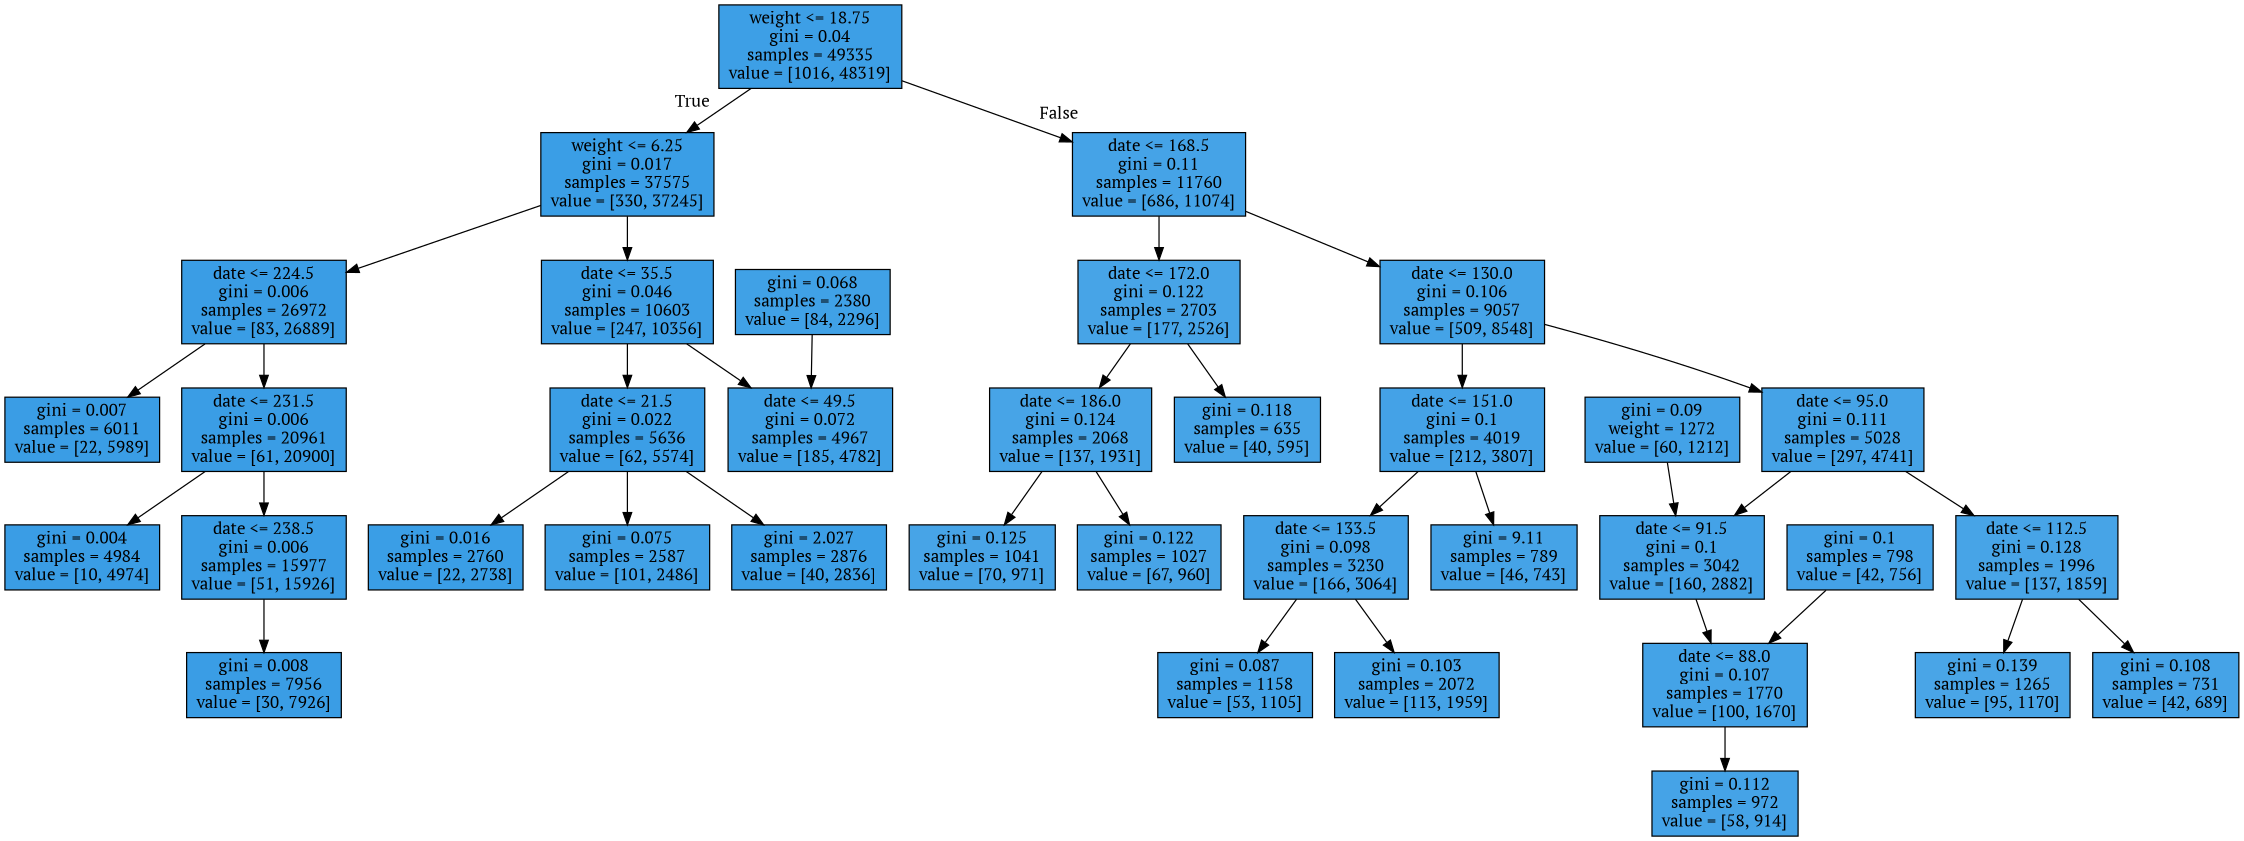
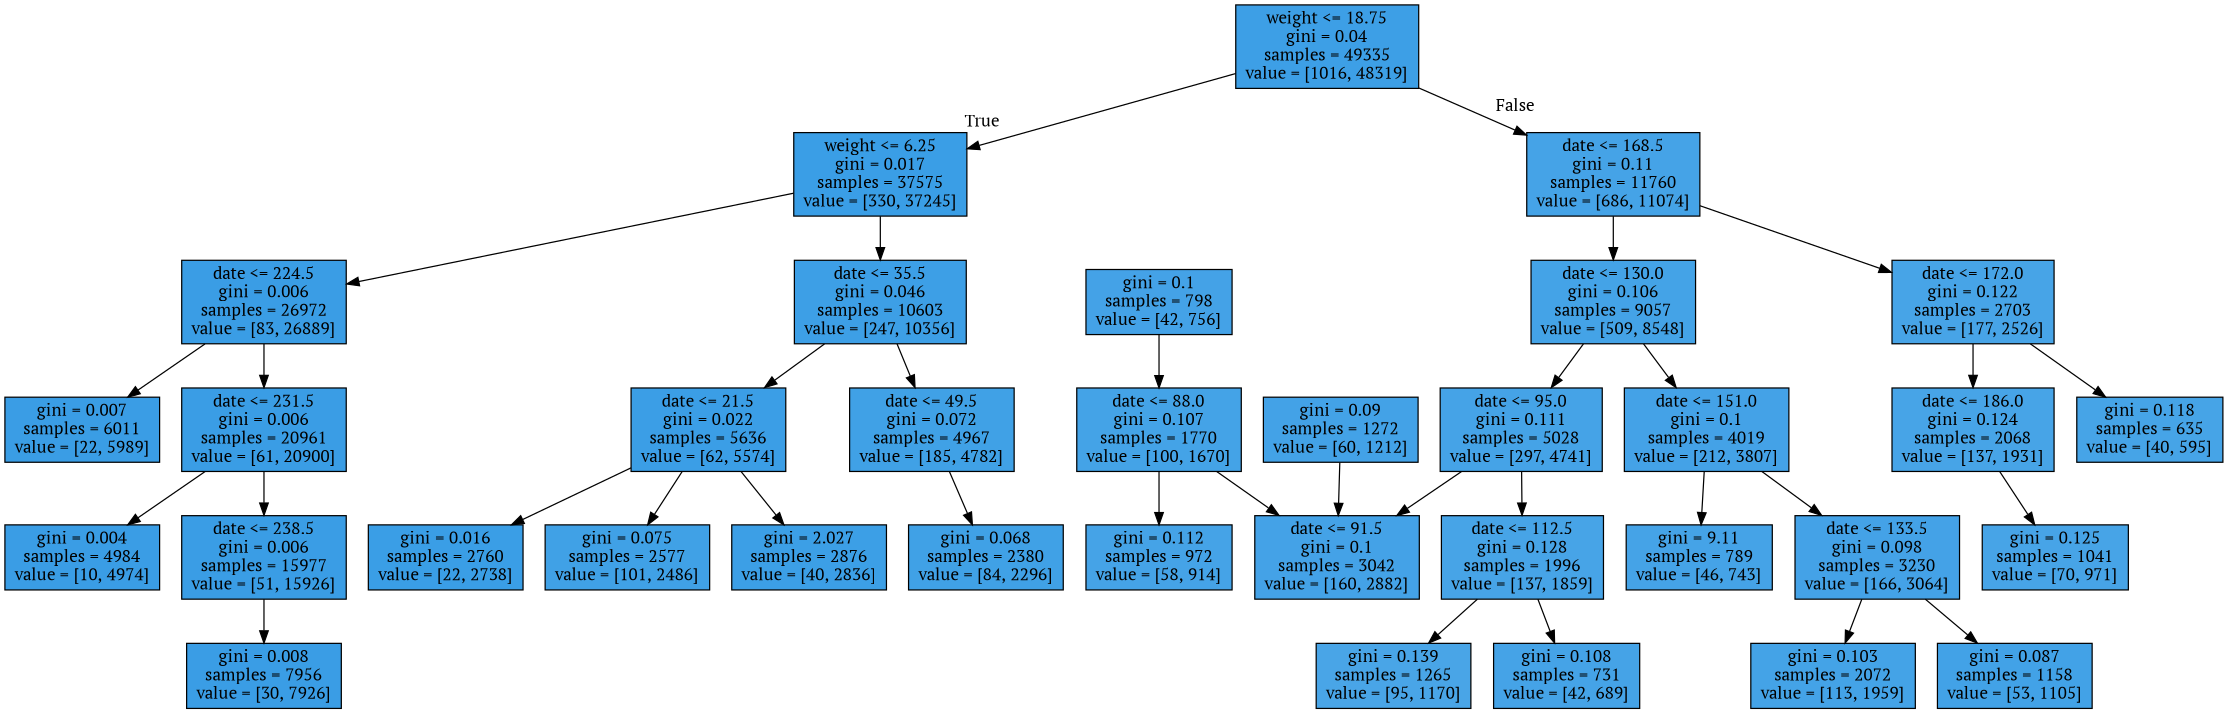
(812, 355) -> (958, 493)
(1662, 430) -> (1341, 430)
(627, 557) -> (627, 557)
(1149, 557) -> none
(1701, 615) -> (1243, 490)
